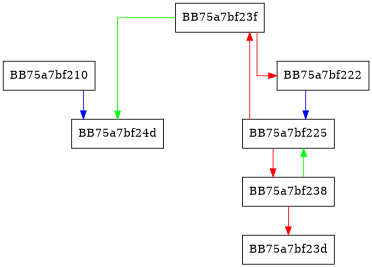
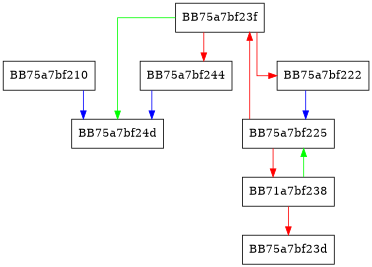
none -> (186, 76)
(288, 192) -> (288, 192)
